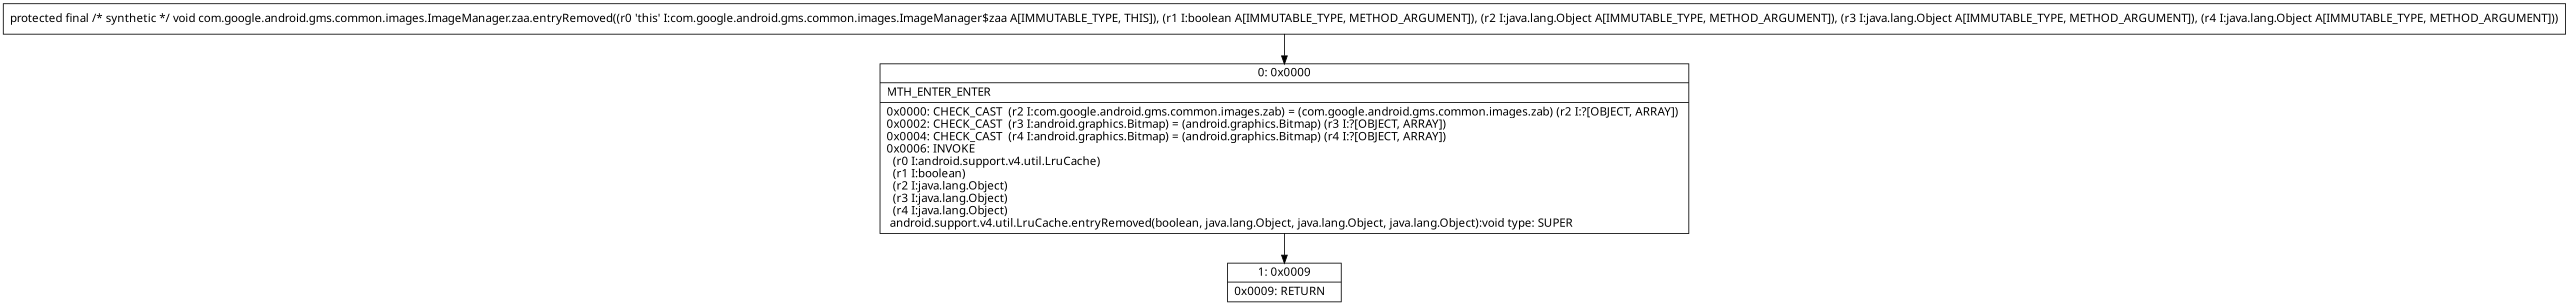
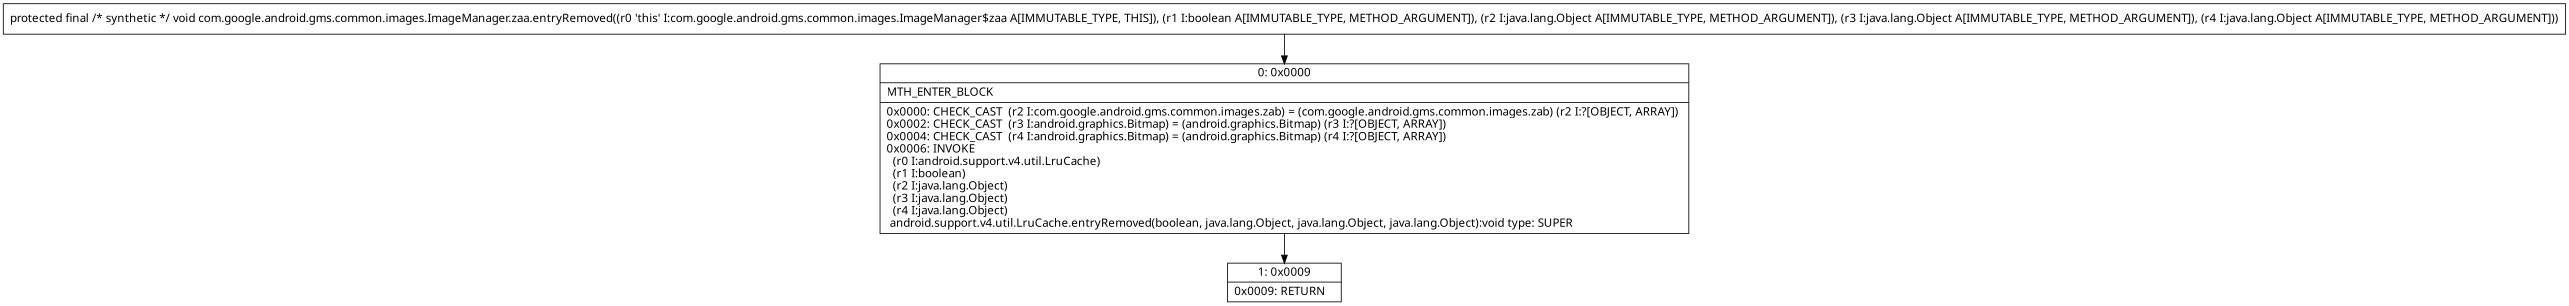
(939, 92) -> (940, 92)
